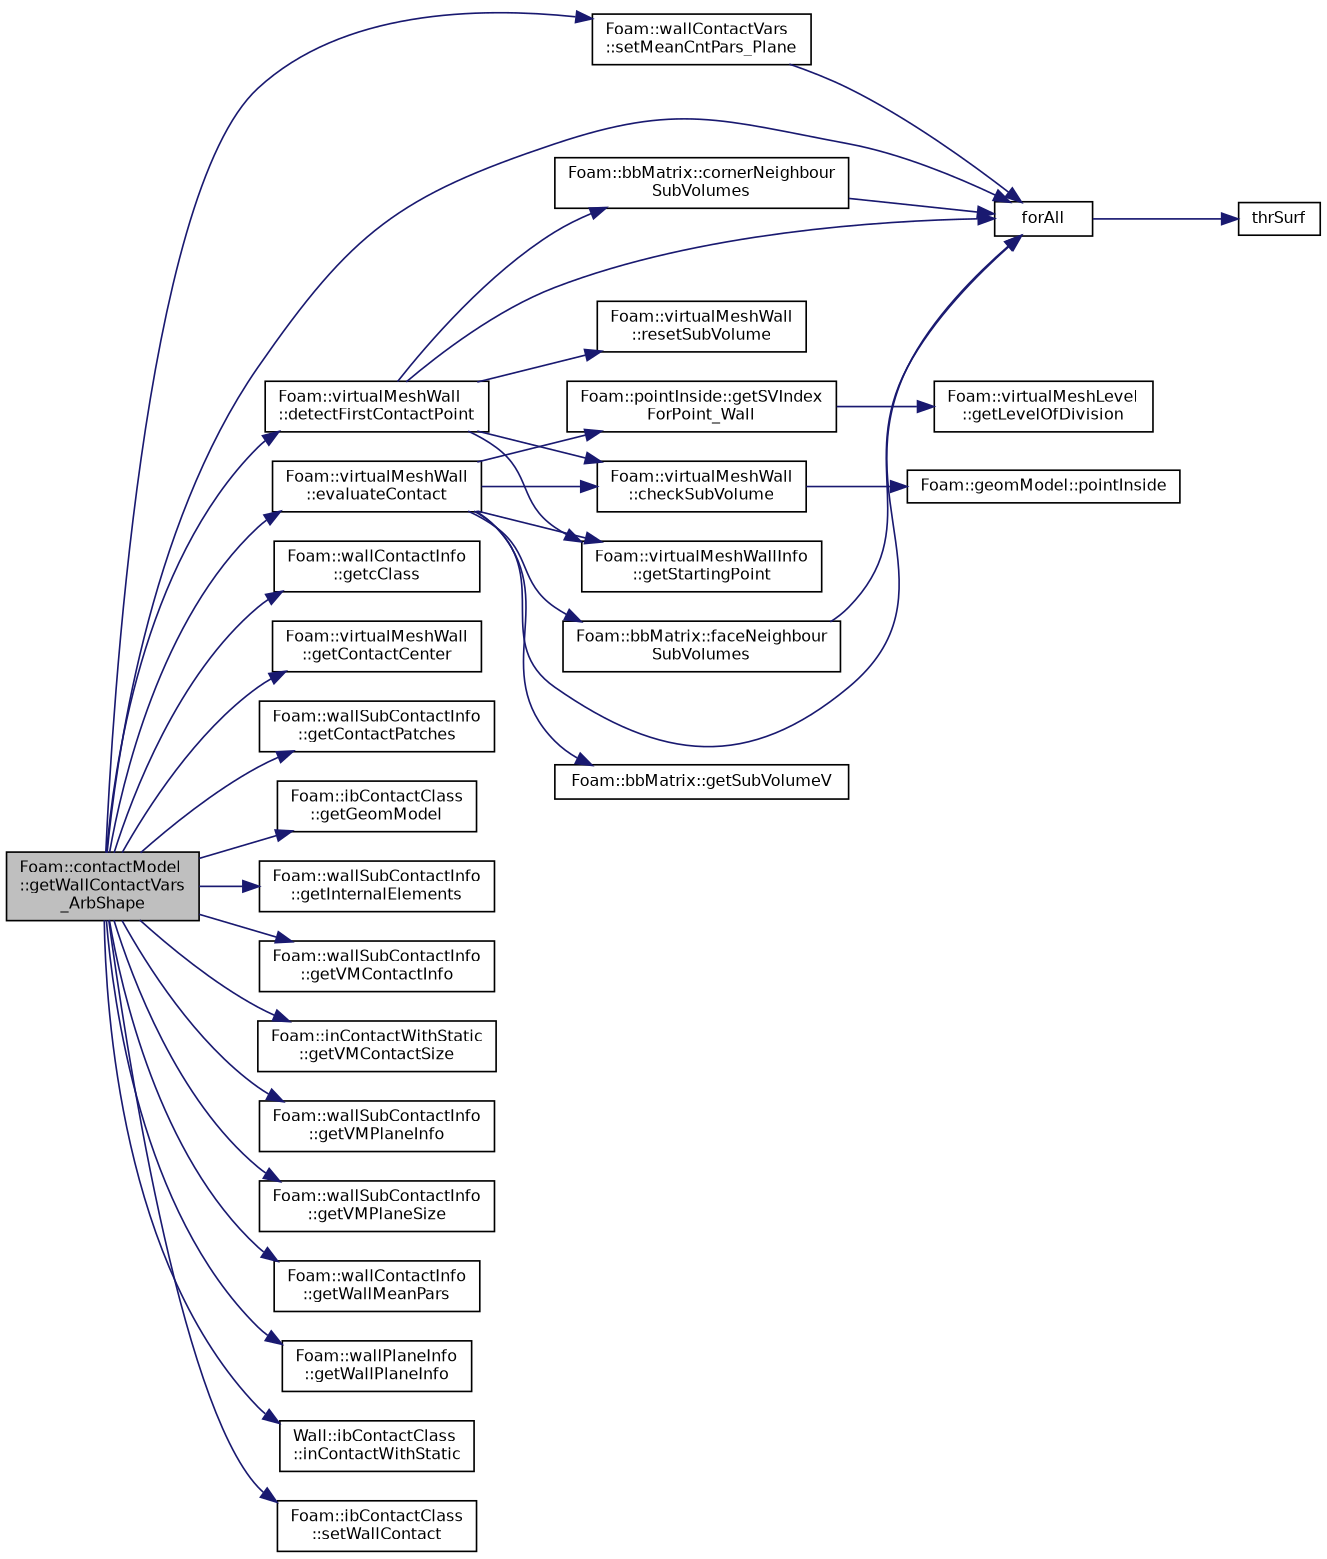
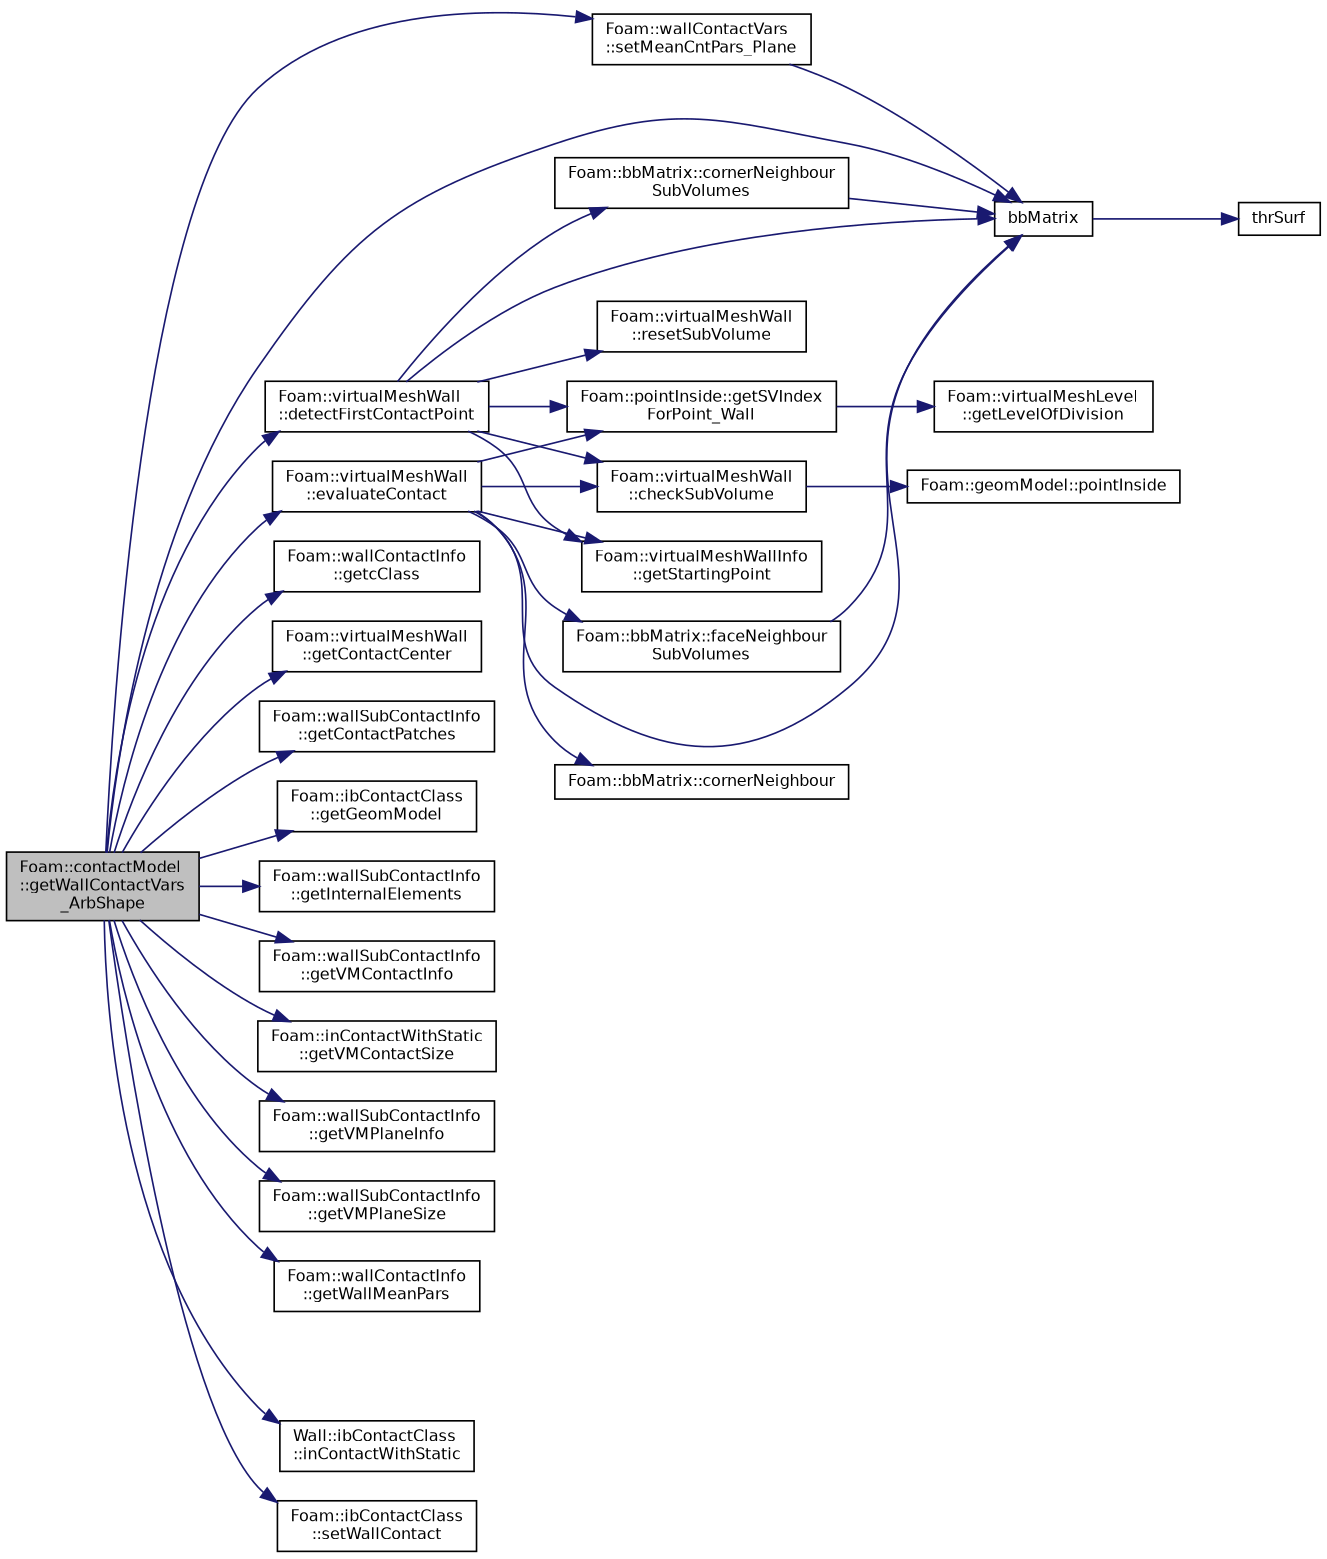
(1044, 219) -> (1044, 219)
none -> (520, 407)
(702, 782) -> (702, 782)
(377, 1366) -> none
